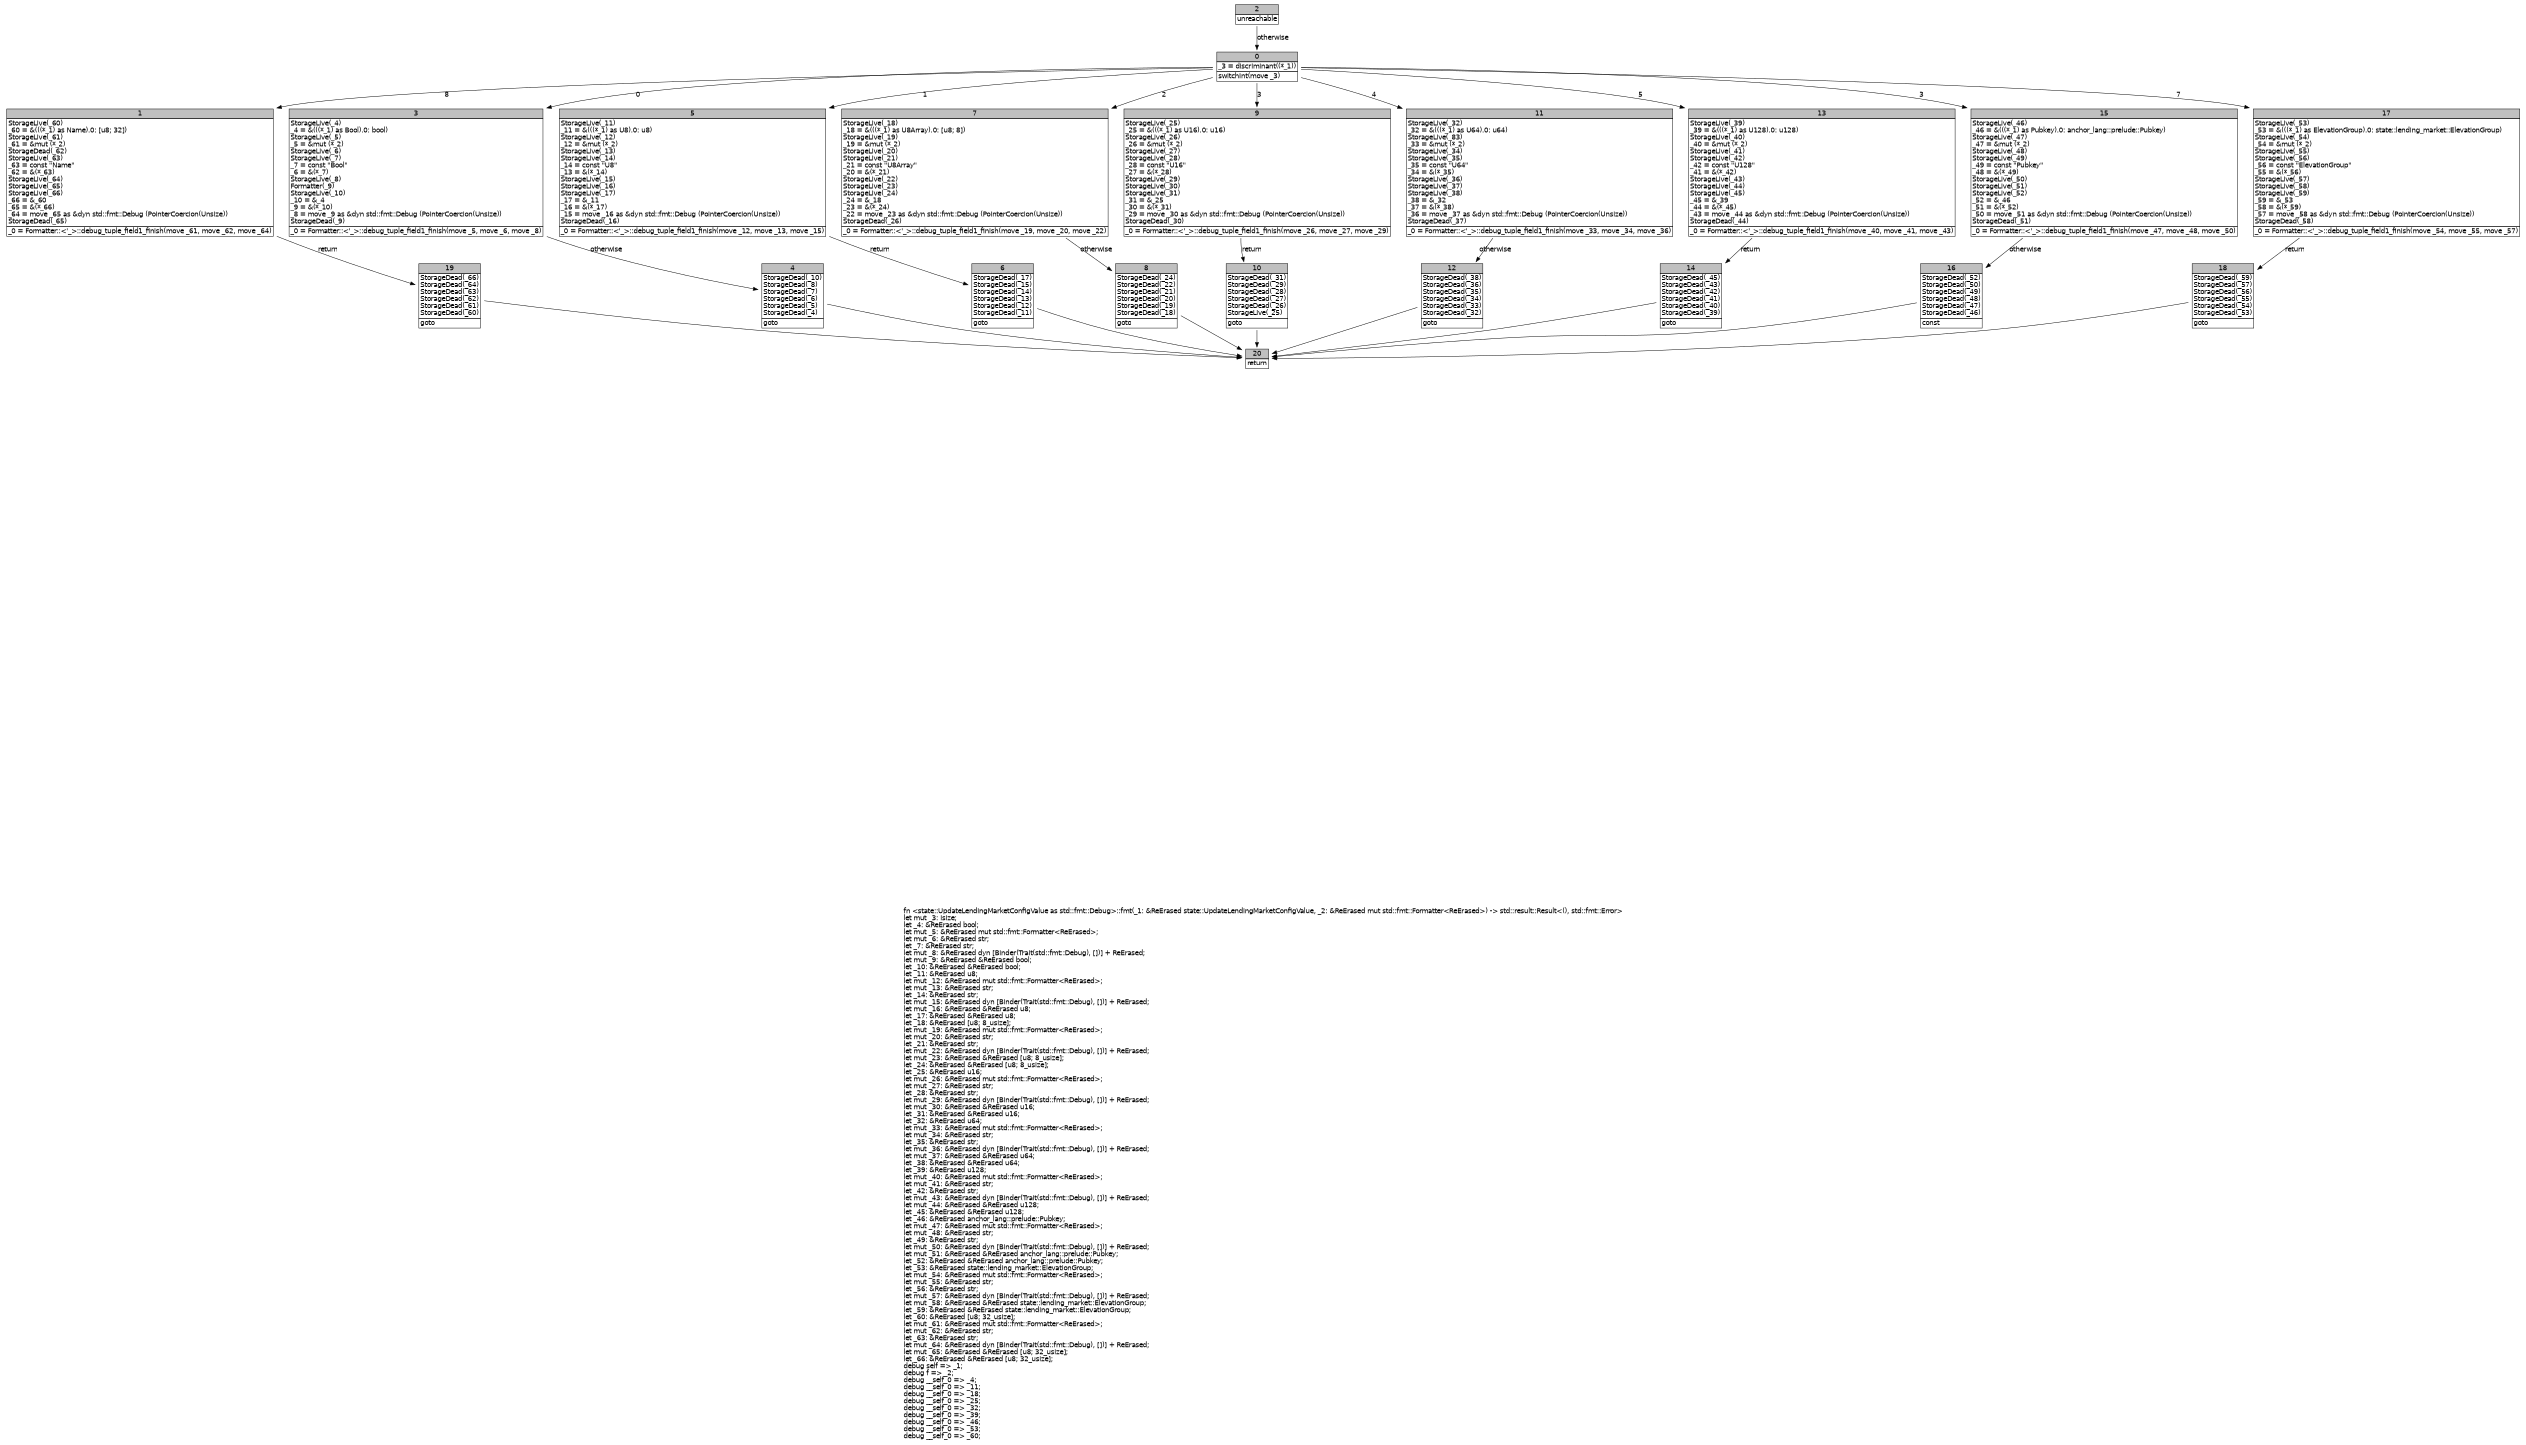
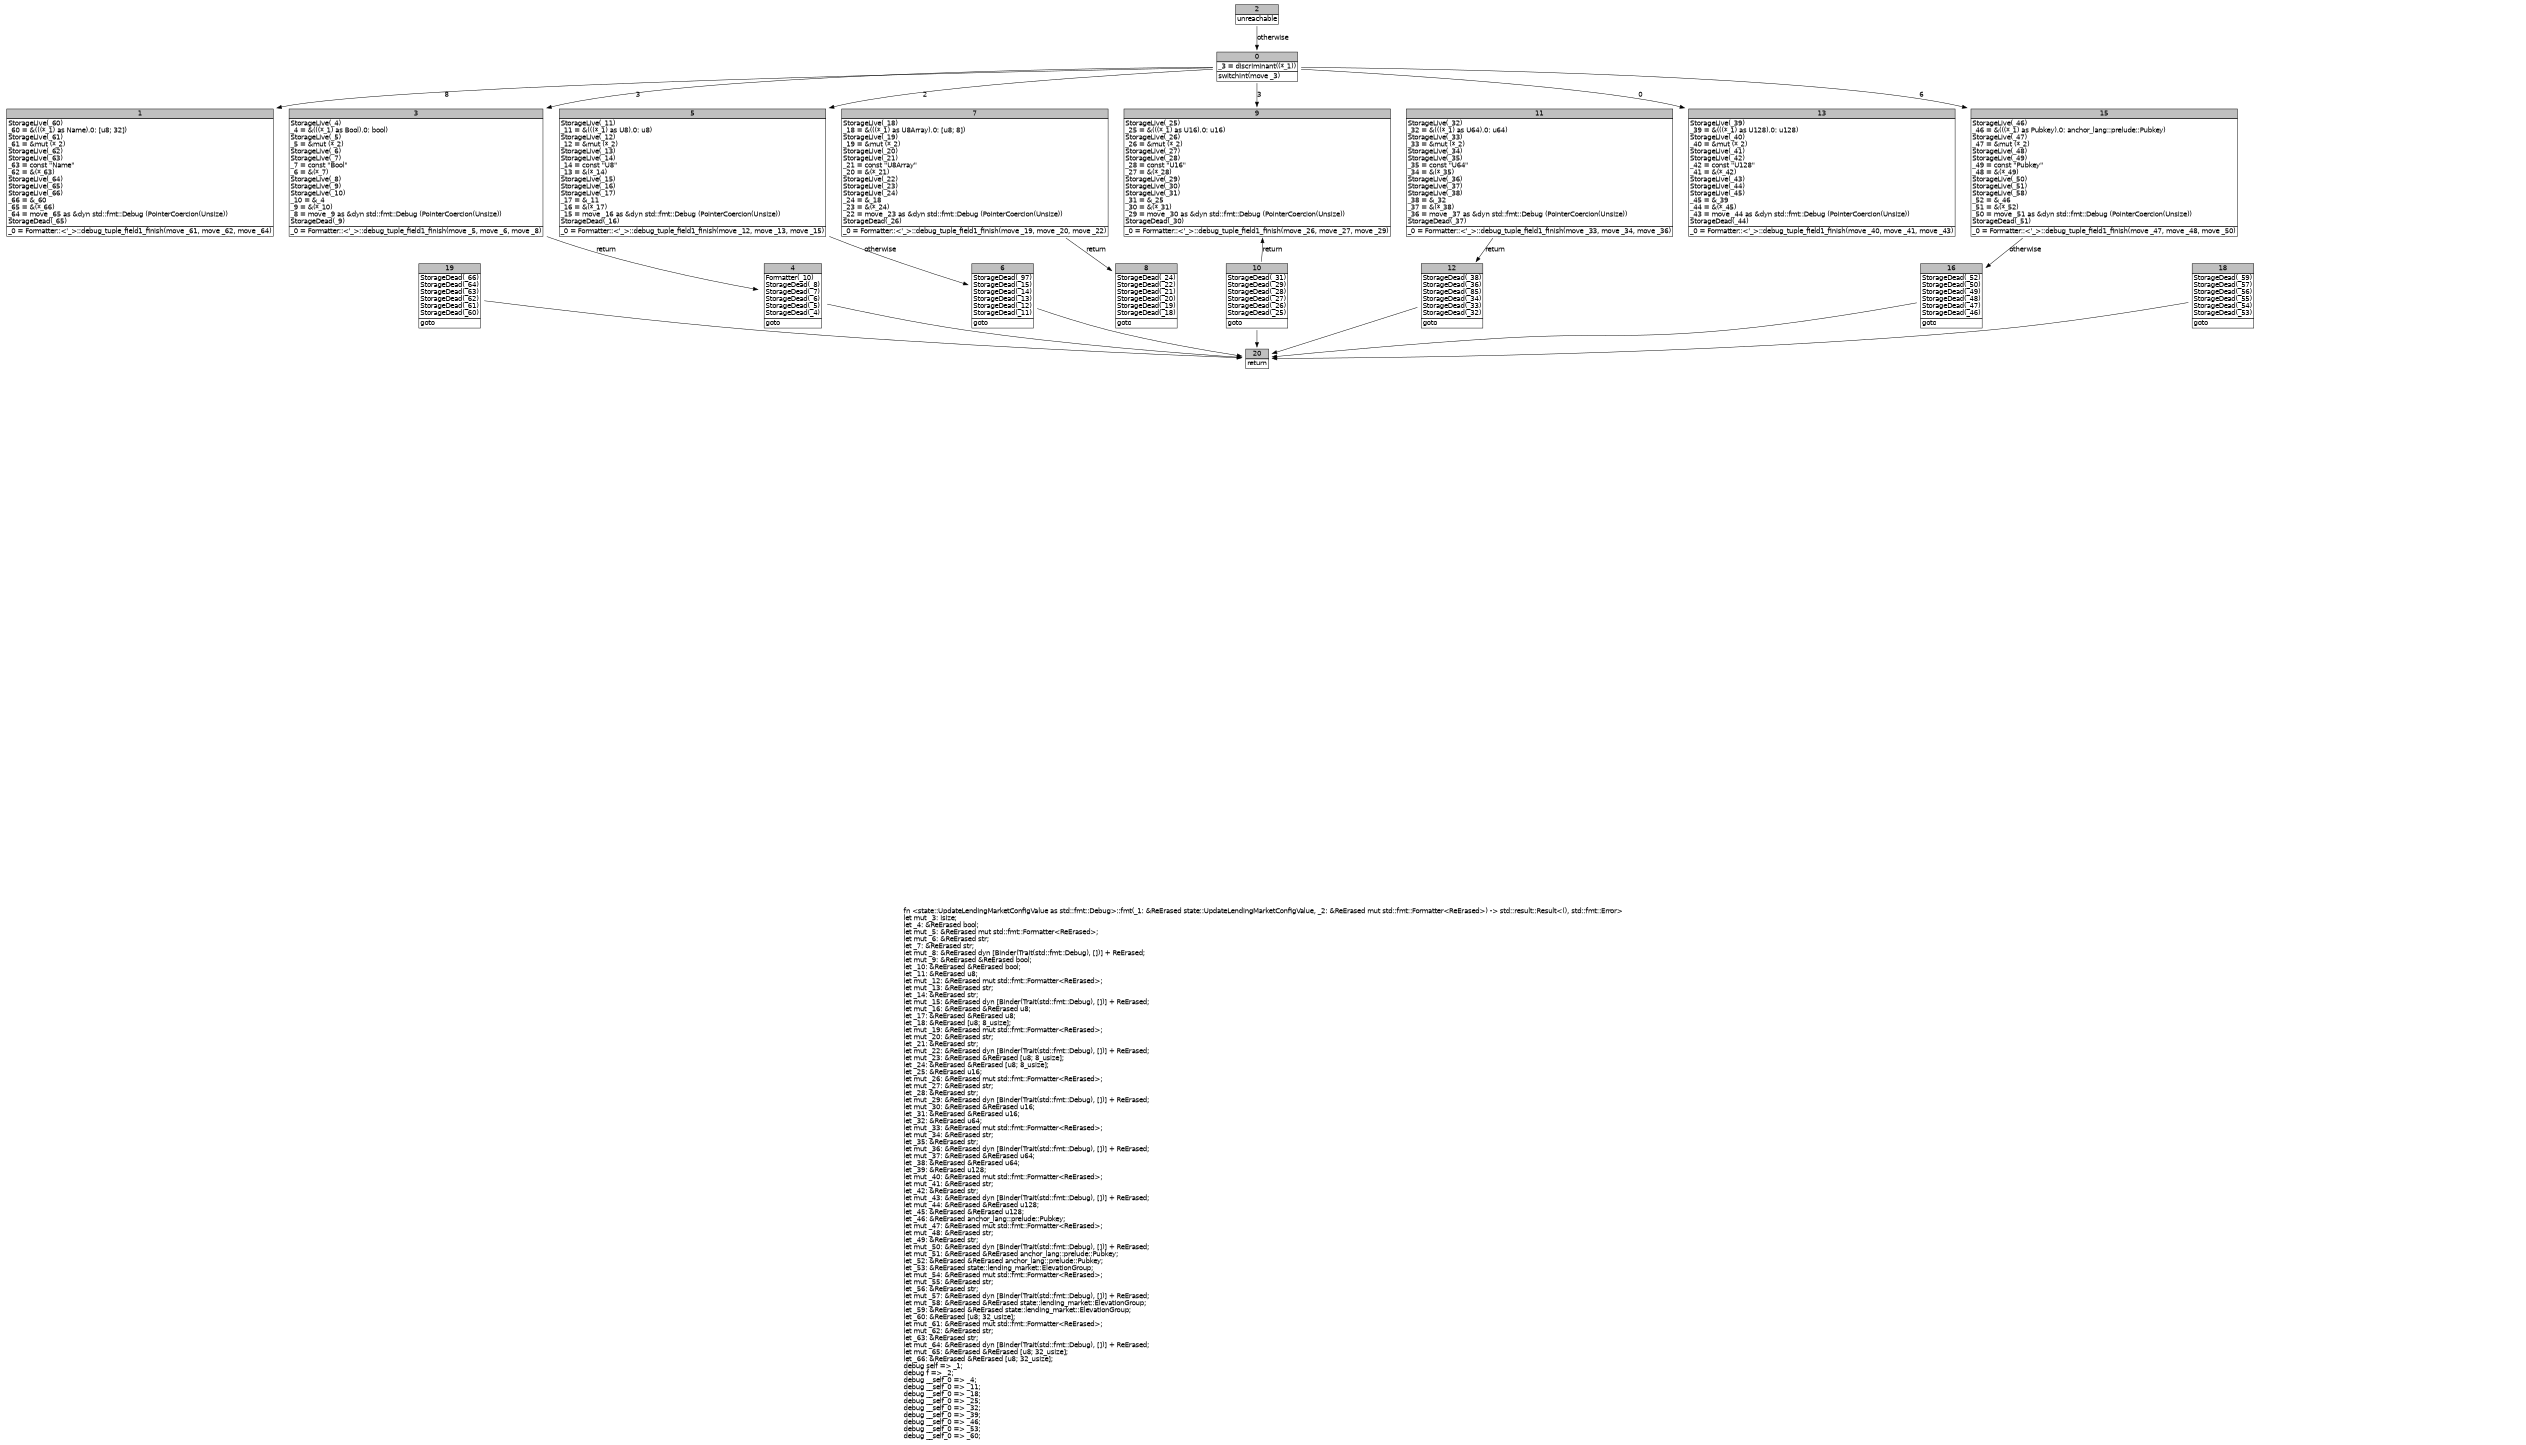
(1164, 91) -> none
(1350, 91) -> none
(638, 95) -> (638, 95)
(925, 95) -> (925, 95)
(1641, 95) -> (1641, 95)
(1922, 95) -> (1922, 95)
(1435, 137) -> (1435, 137)
(38, 151) -> (36, 151)
(2386, 172) -> none
(312, 186) -> (316, 186)
(2000, 193) -> (2000, 193)
(1241, 248) -> (1262, 252)
(606, 250) -> (606, 250)
(880, 250) -> (880, 250)
(1096, 250) -> (1096, 250)
(1495, 250) -> (1495, 250)
(343, 261) -> none
(793, 278) -> (790, 278)
(1003, 278) -> (1003, 278)
(1452, 292) -> (1452, 292)
(1691, 296) -> none
(1255, 313) -> (1257, 313)
(1931, 323) -> (1929, 323)
(1209, 332) -> none
